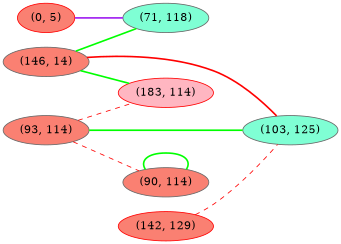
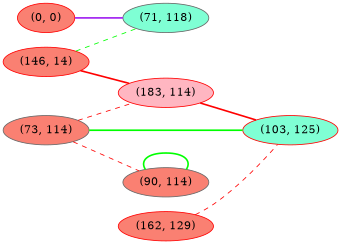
(46, 18) -> (46, 18)
(106, 40) -> (106, 40)
(46, 62) -> (46, 62)
(190, 64) -> (228, 112)
(105, 77) -> (105, 77)
(46, 130) -> (46, 130)
(290, 130) -> (290, 130)
(166, 226) -> (166, 226)
